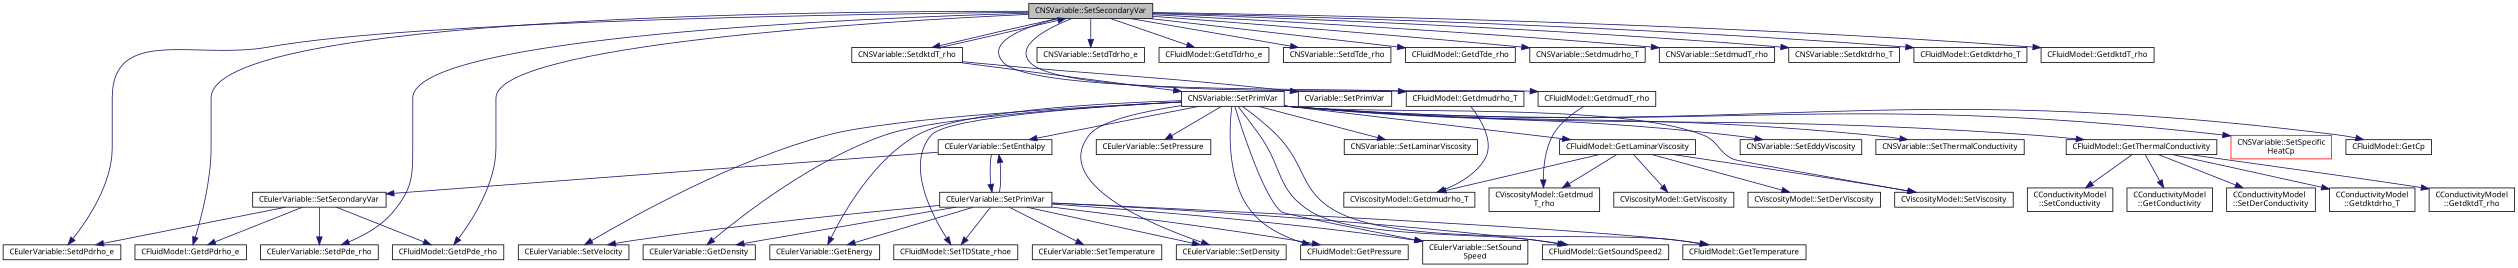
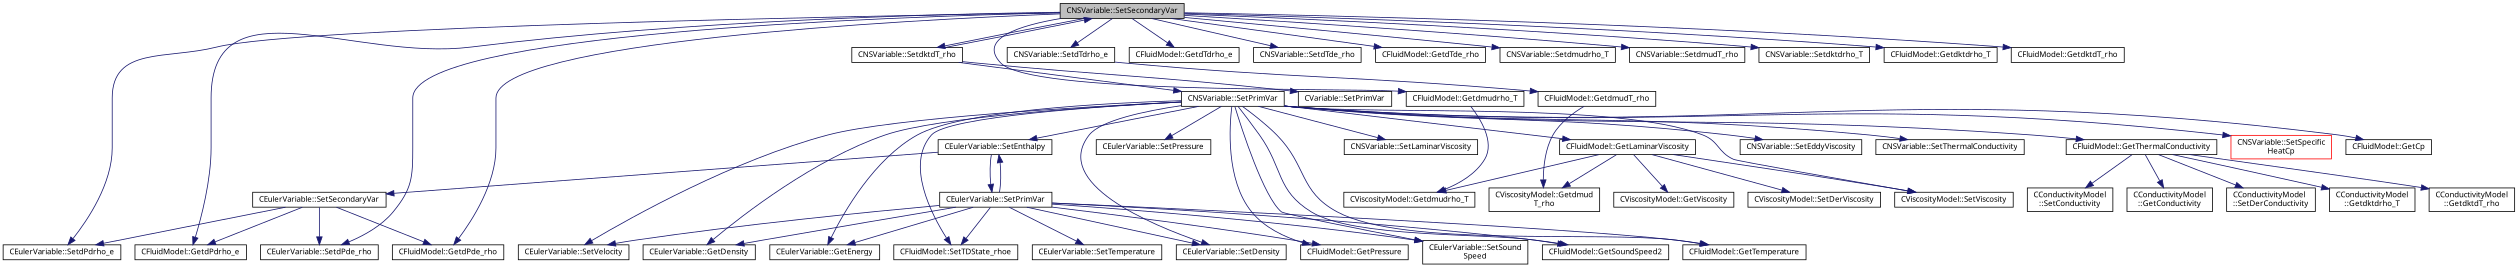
(1243, 90) -> (1322, 77)
